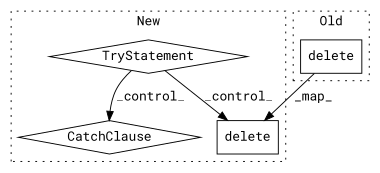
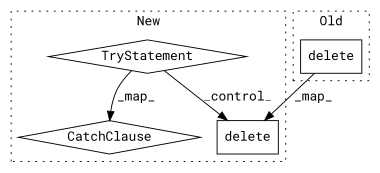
(151, 97) -> (136, 97)
